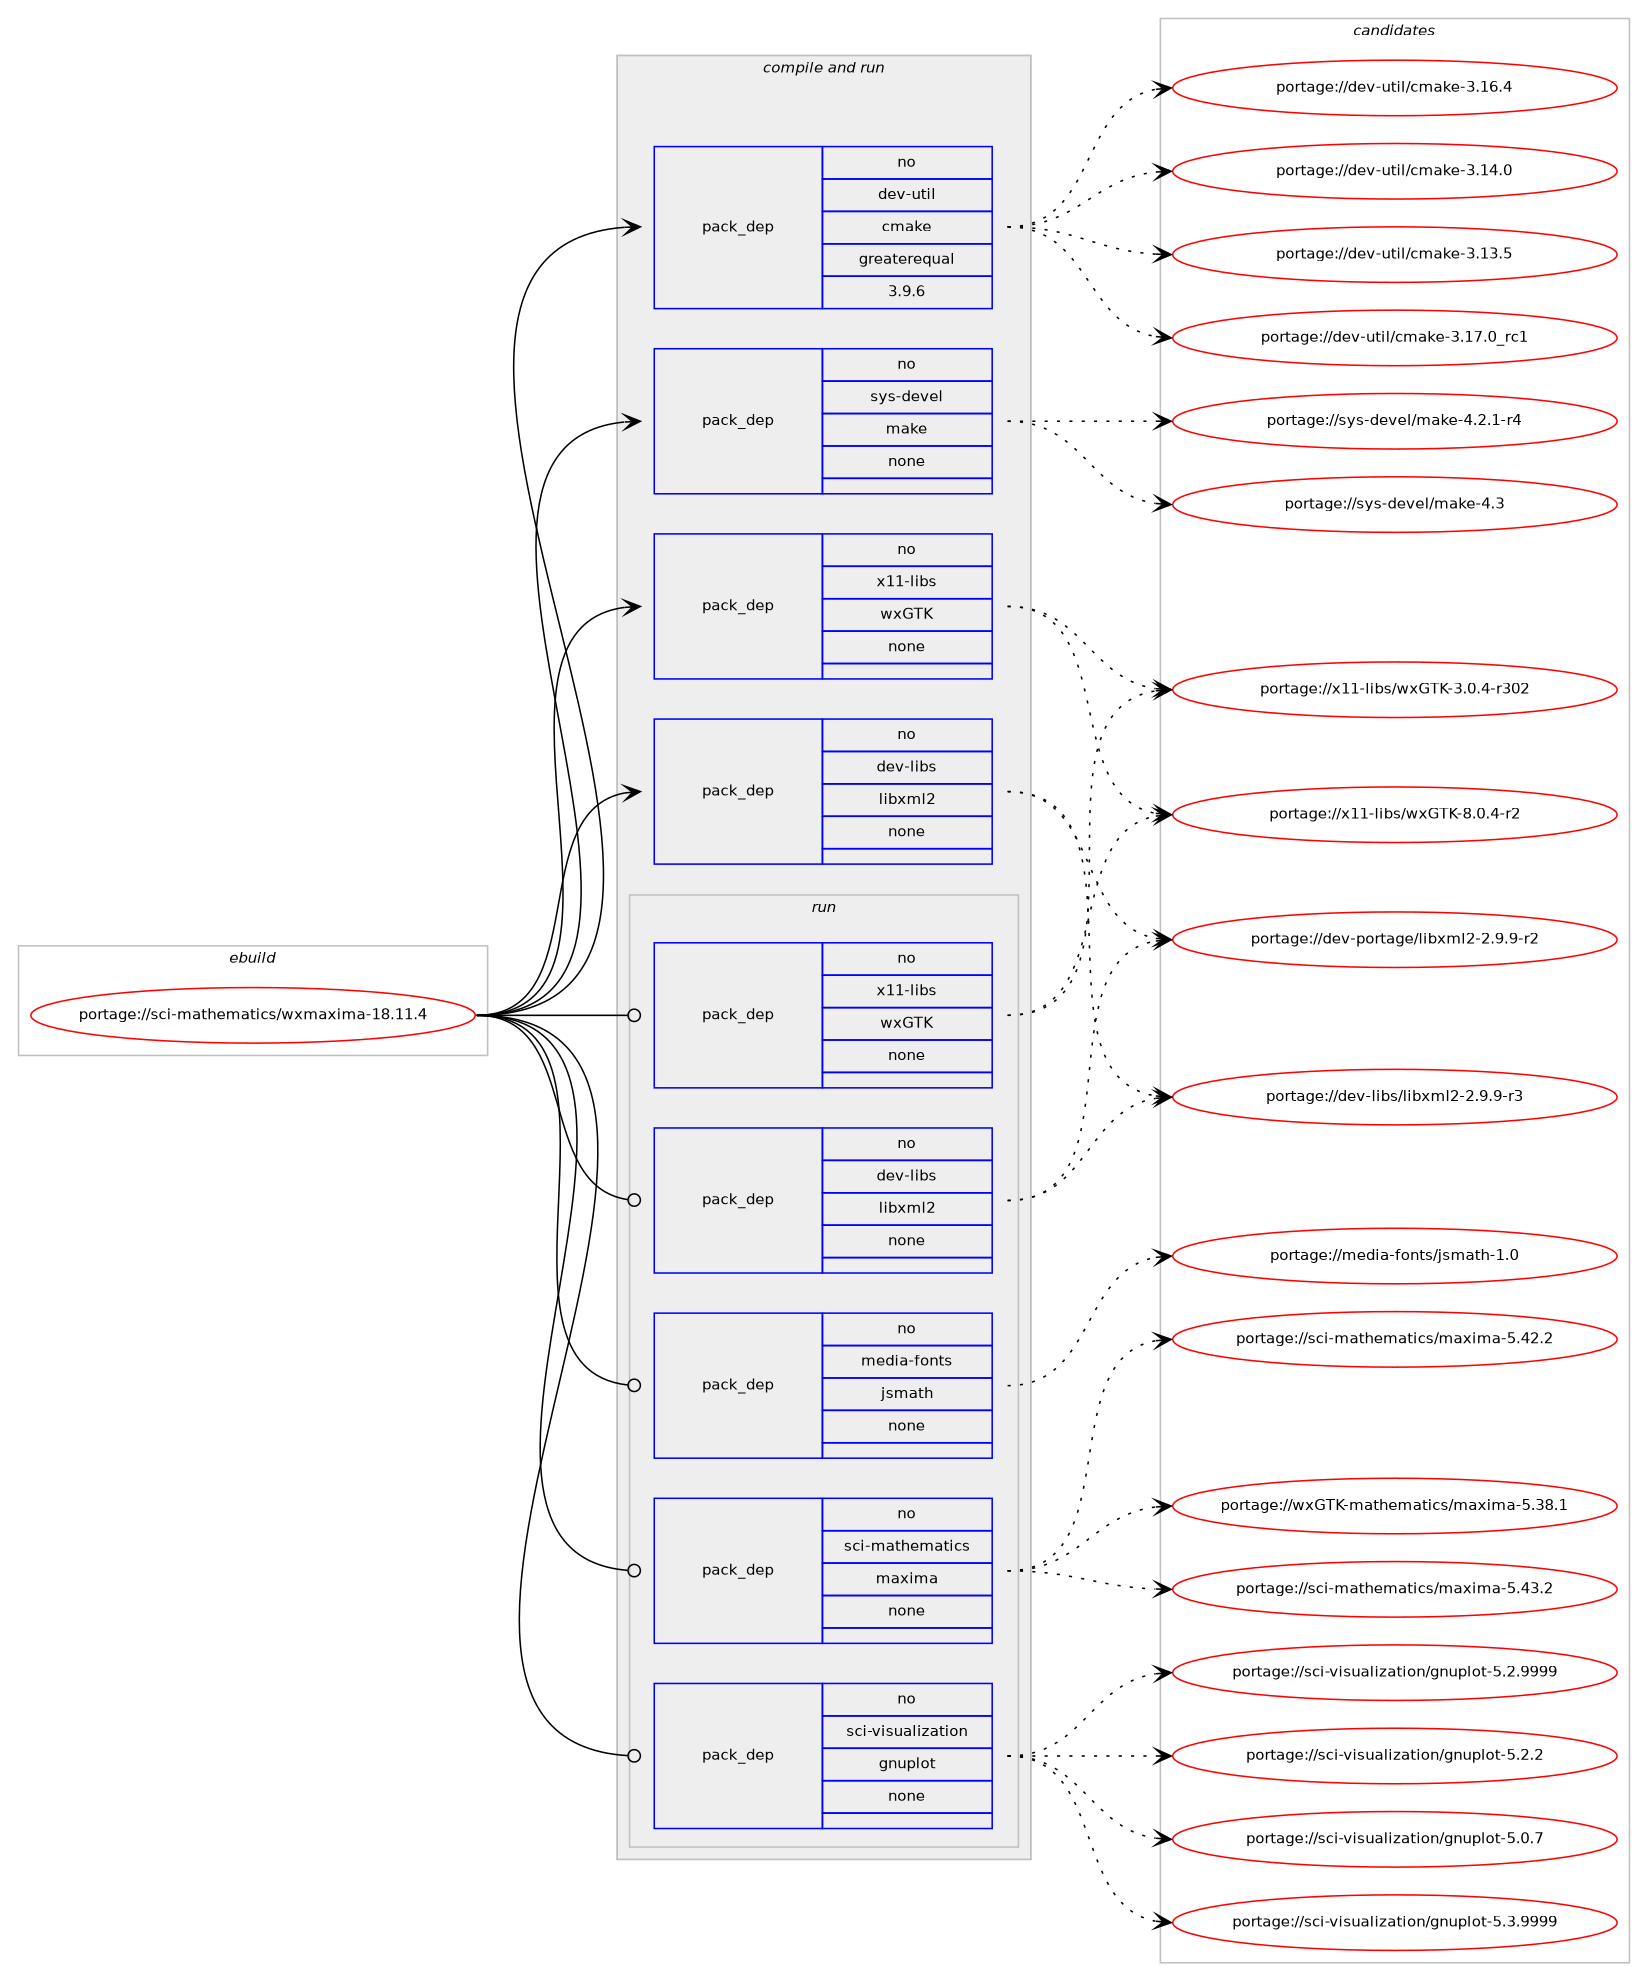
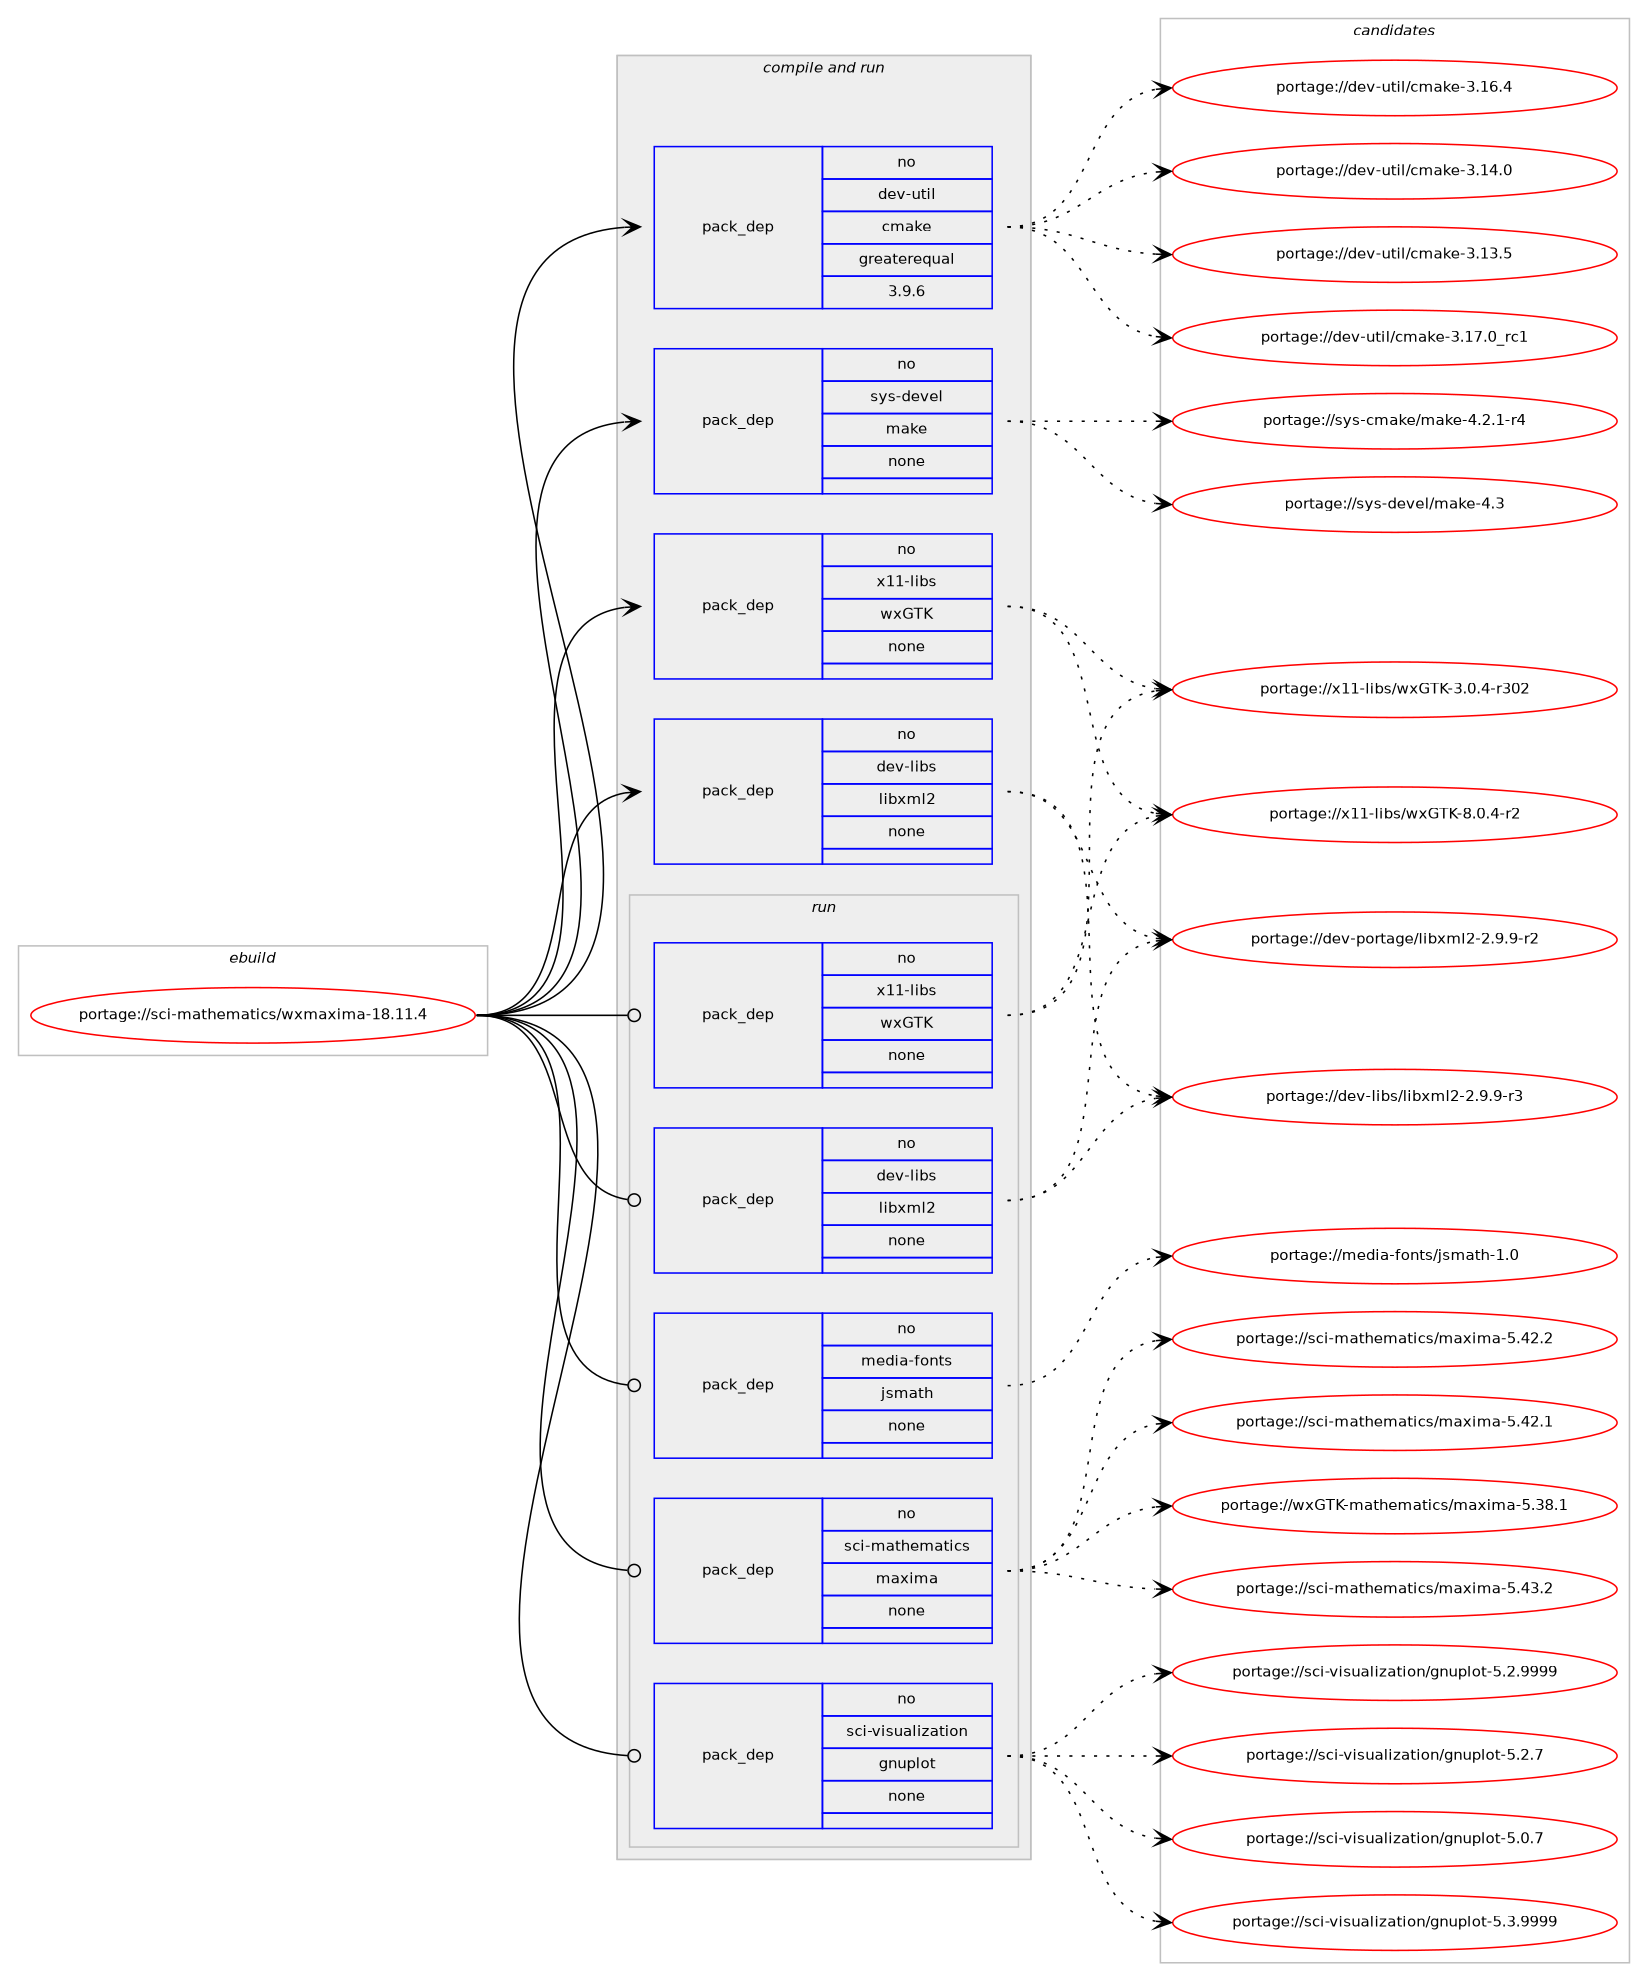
(1395, 421) -> (1395, 421)
none -> (1395, 1423)
(1395, 1756) -> (1395, 1756)
